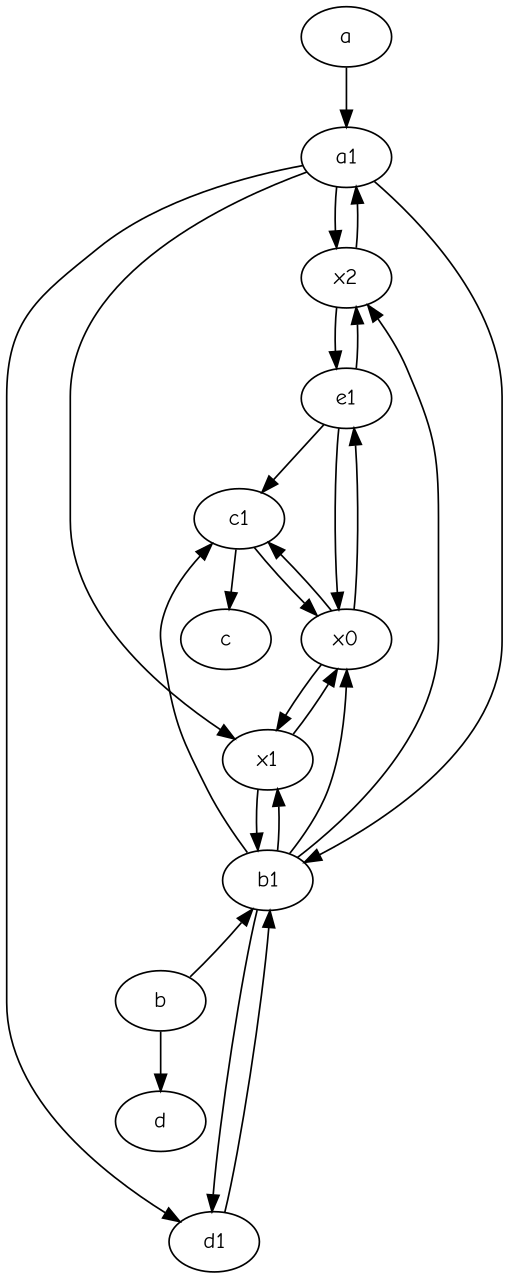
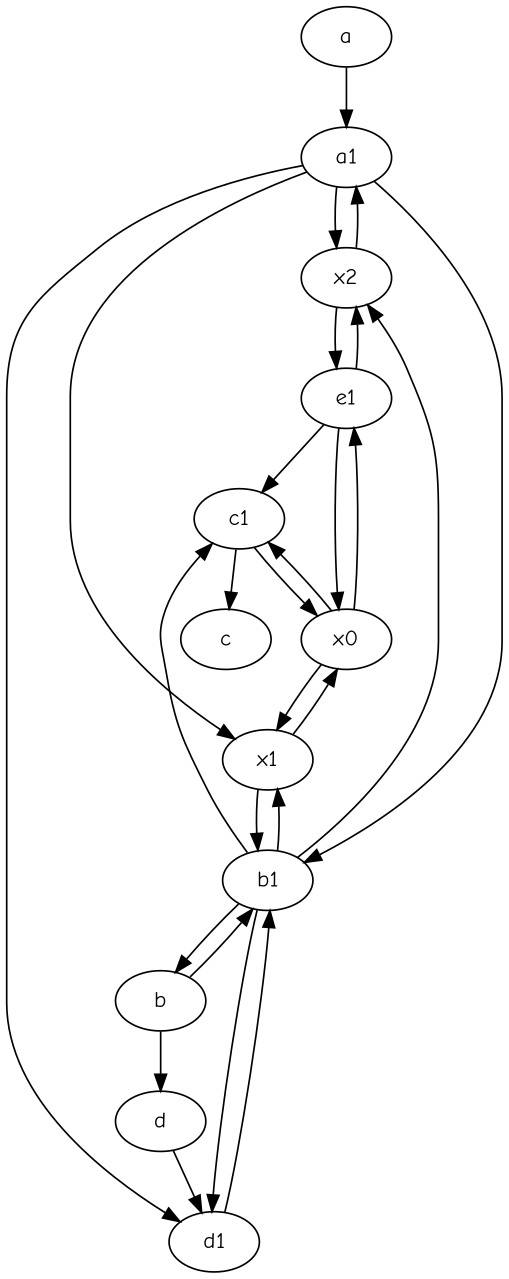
(333, 775) -> (212, 931)
none -> (184, 1174)
